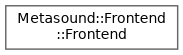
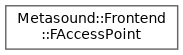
(92, 27) -> (92, 27)
